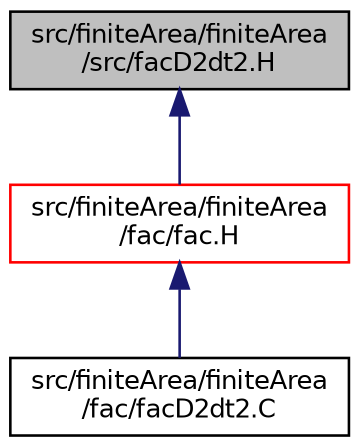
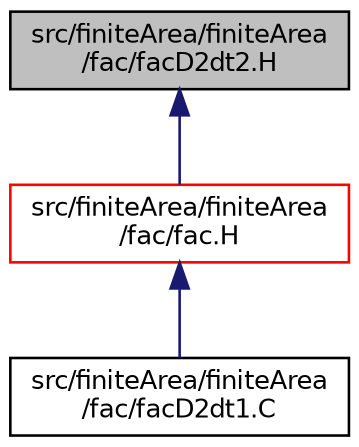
(180, 50) -> (180, 50)
(180, 397) -> (180, 397)
